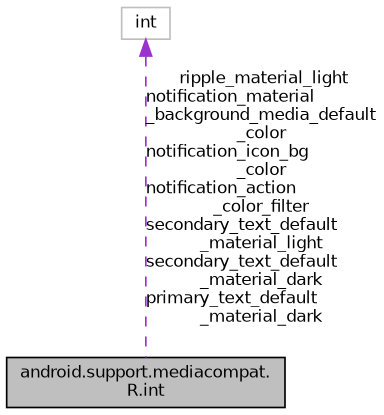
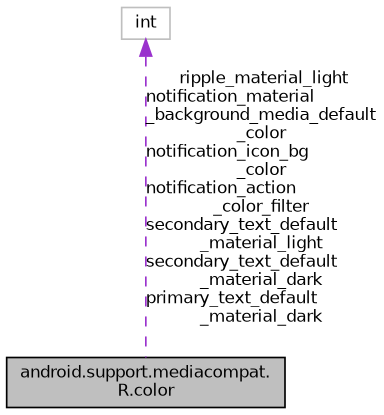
(146, 382) -> (146, 382)
